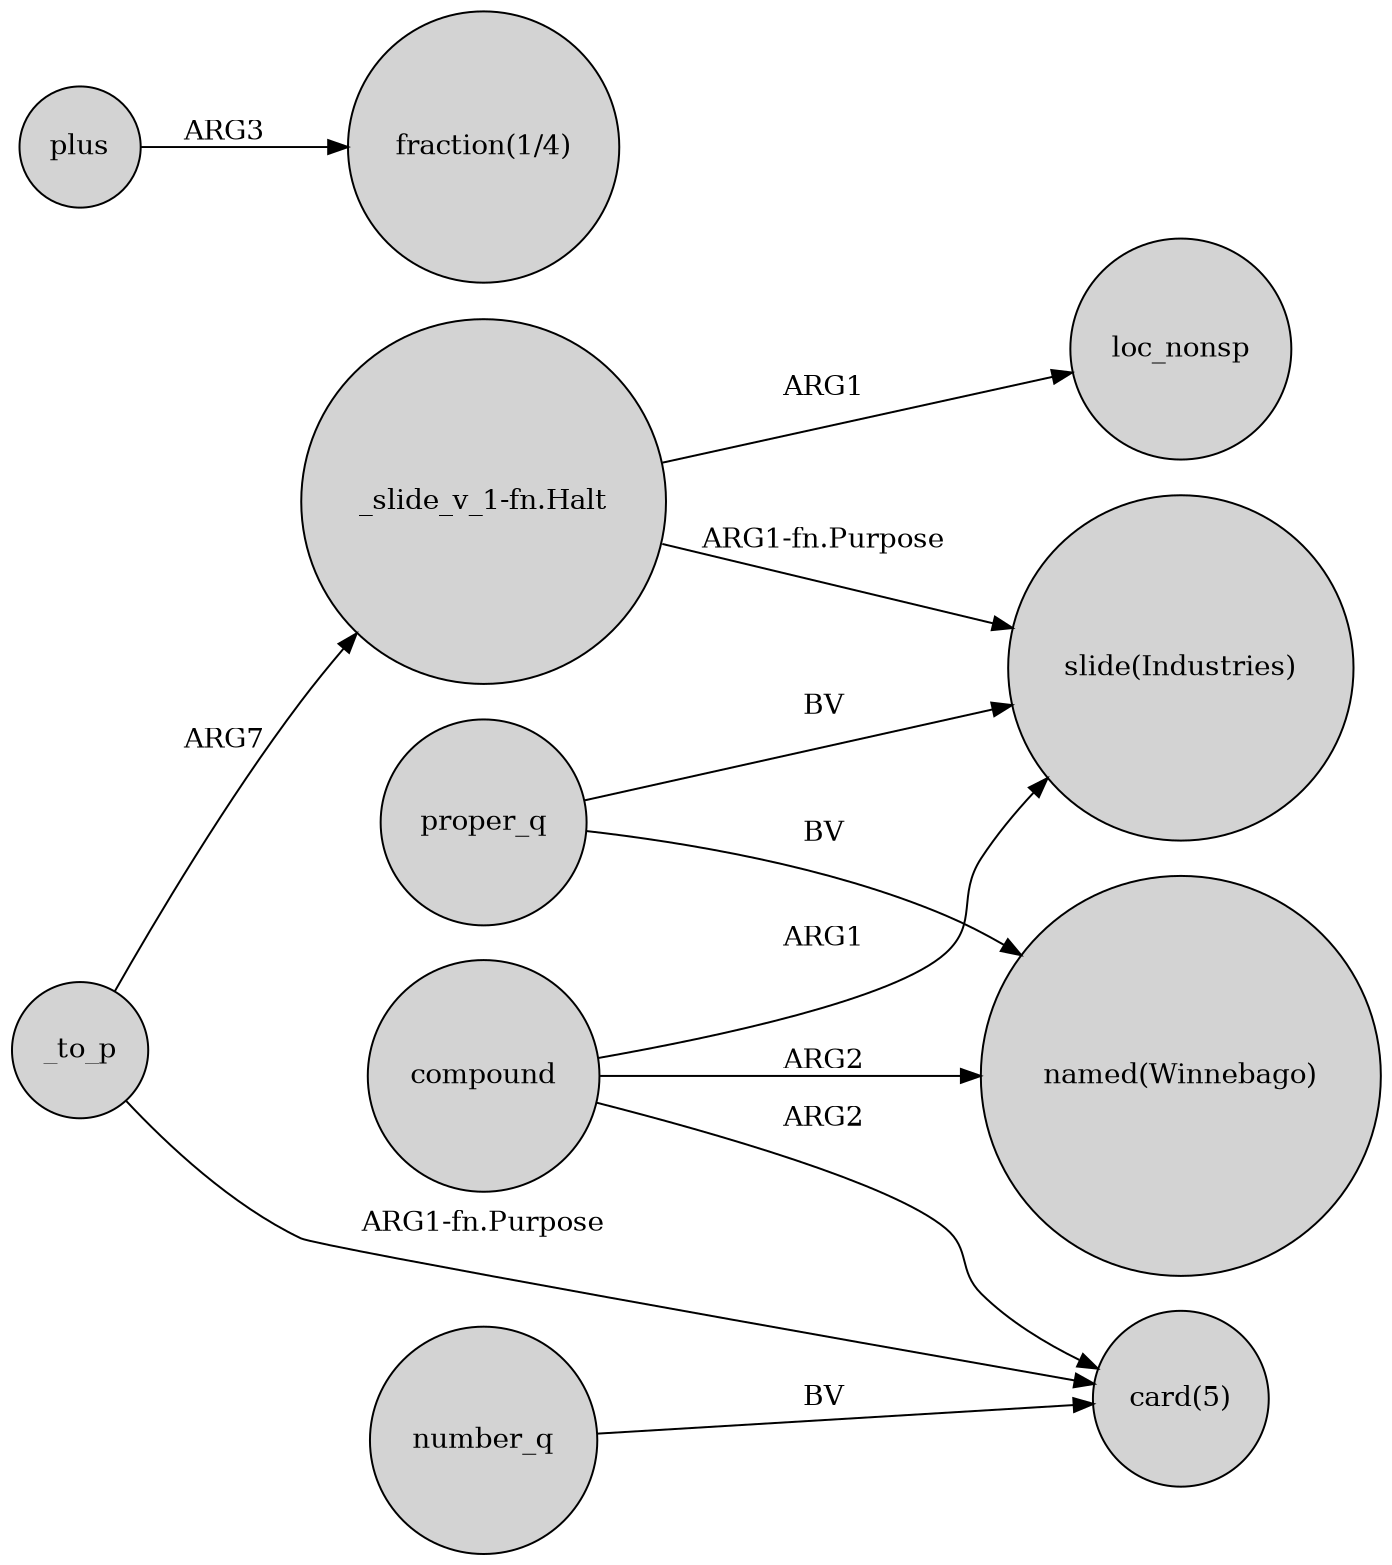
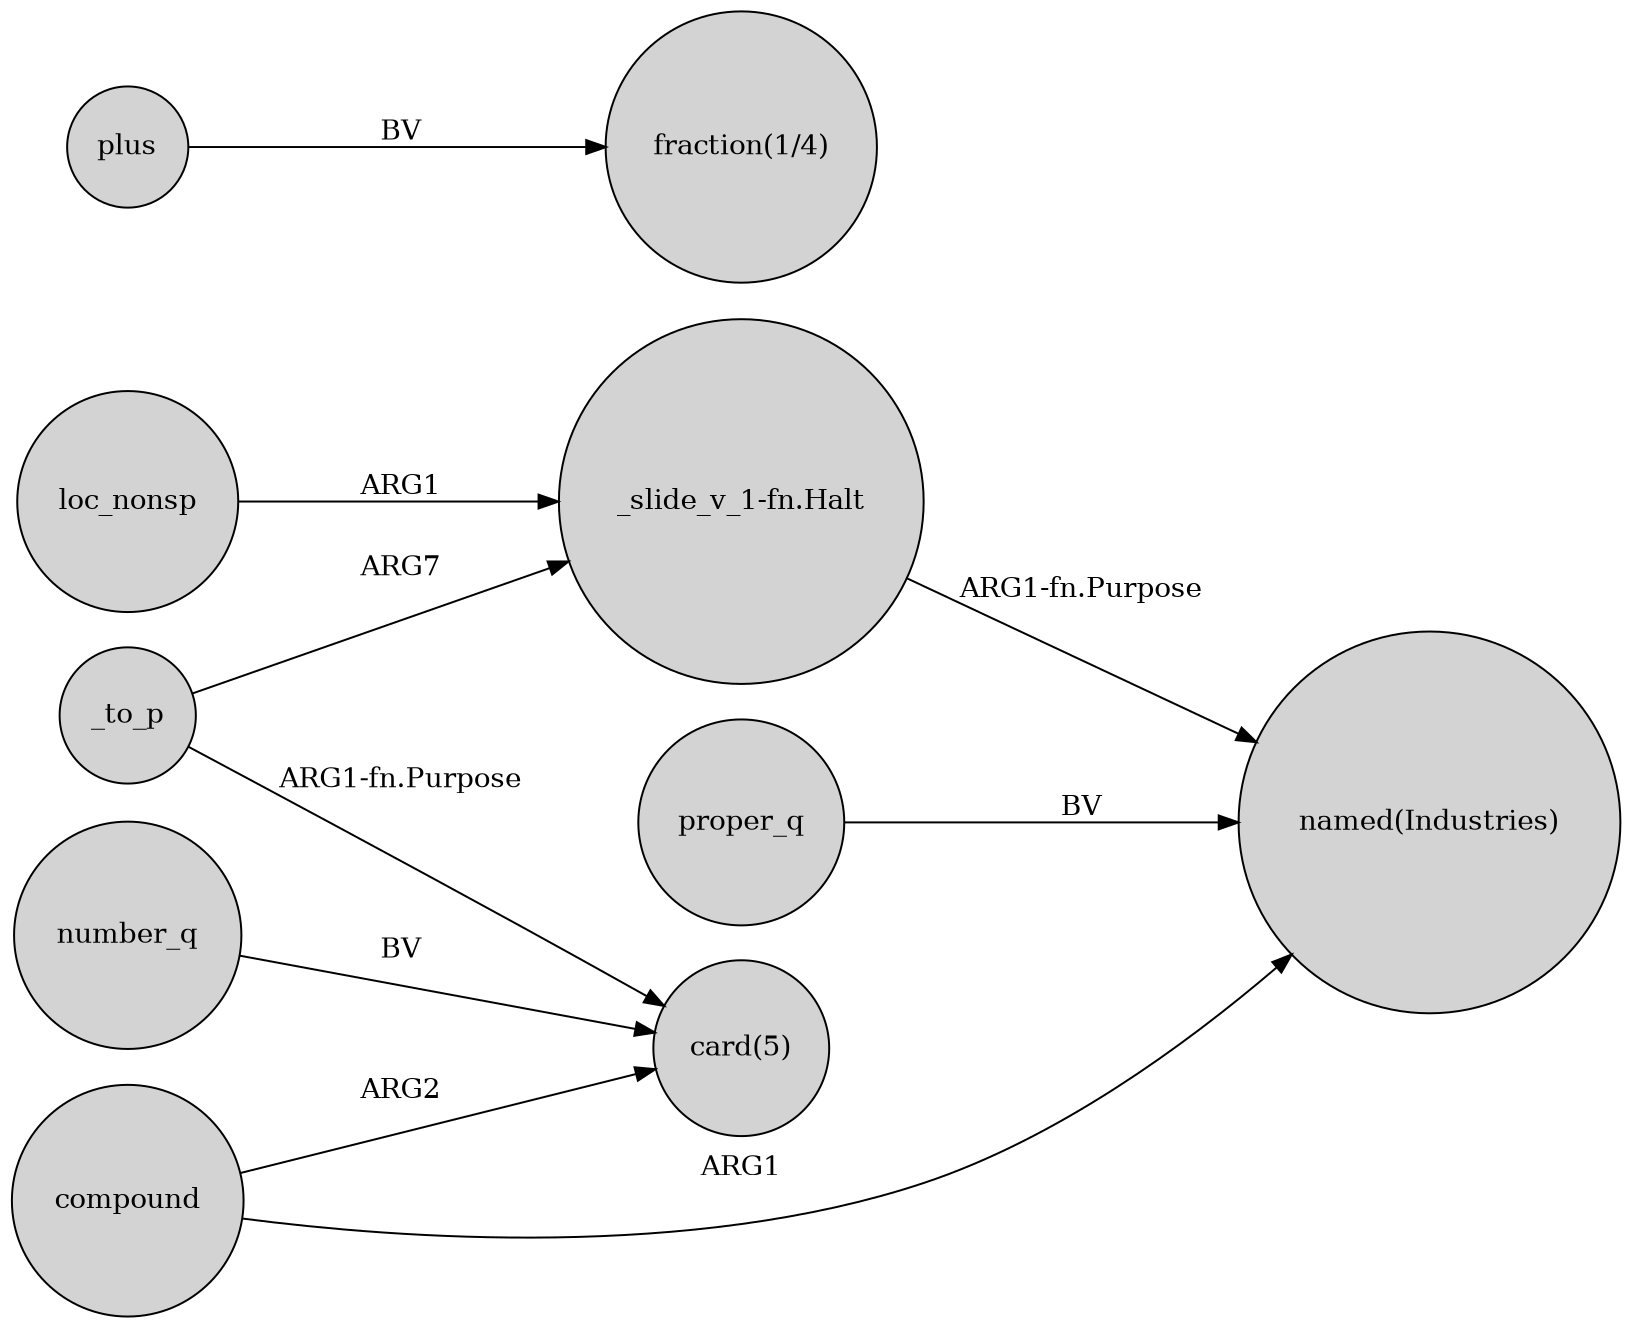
(225, 132) -> (401, 132)
(857, 420) -> (388, 502)
(1181, 668) -> (1429, 822)
(1181, 1076) -> none
